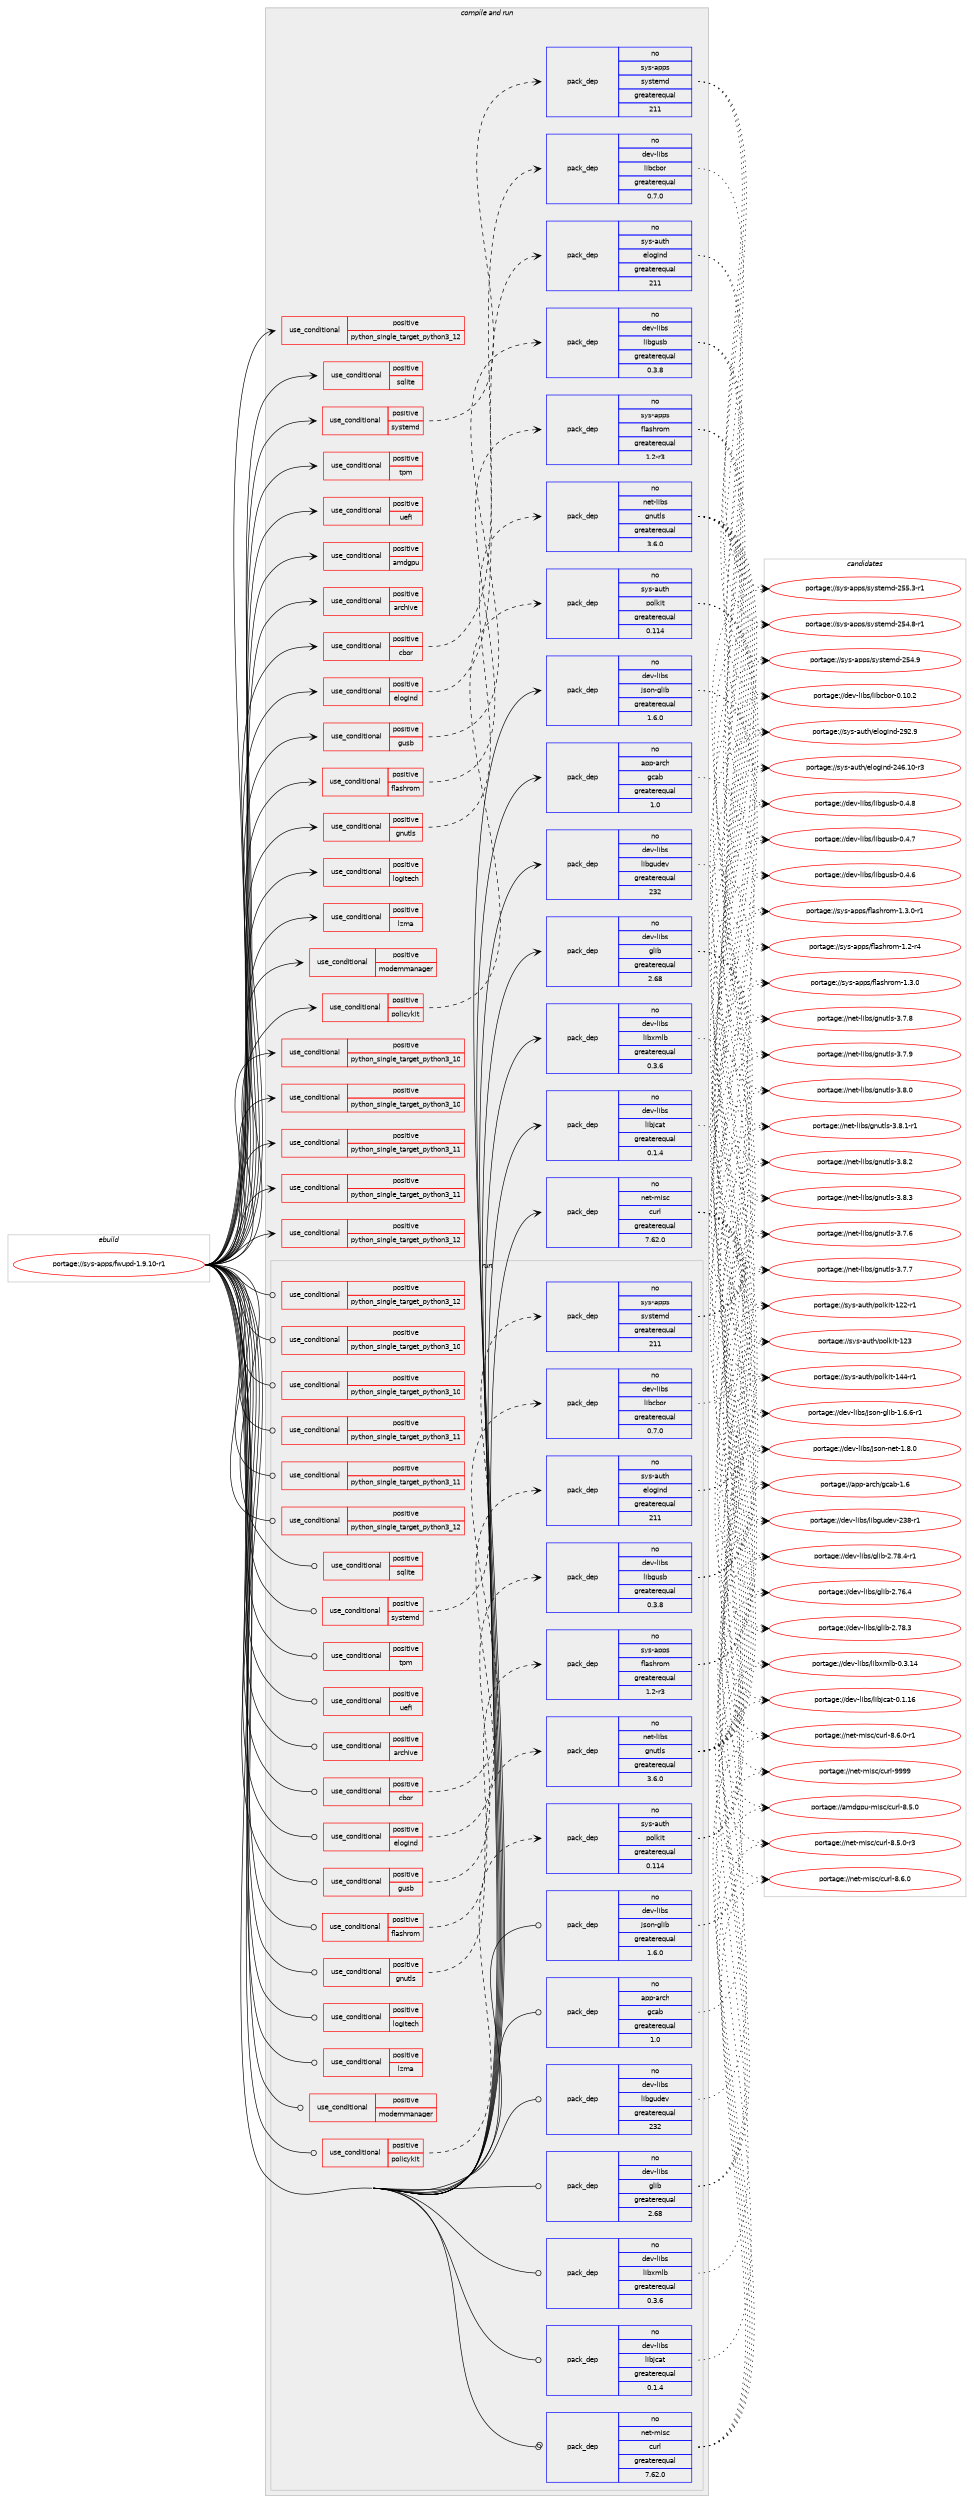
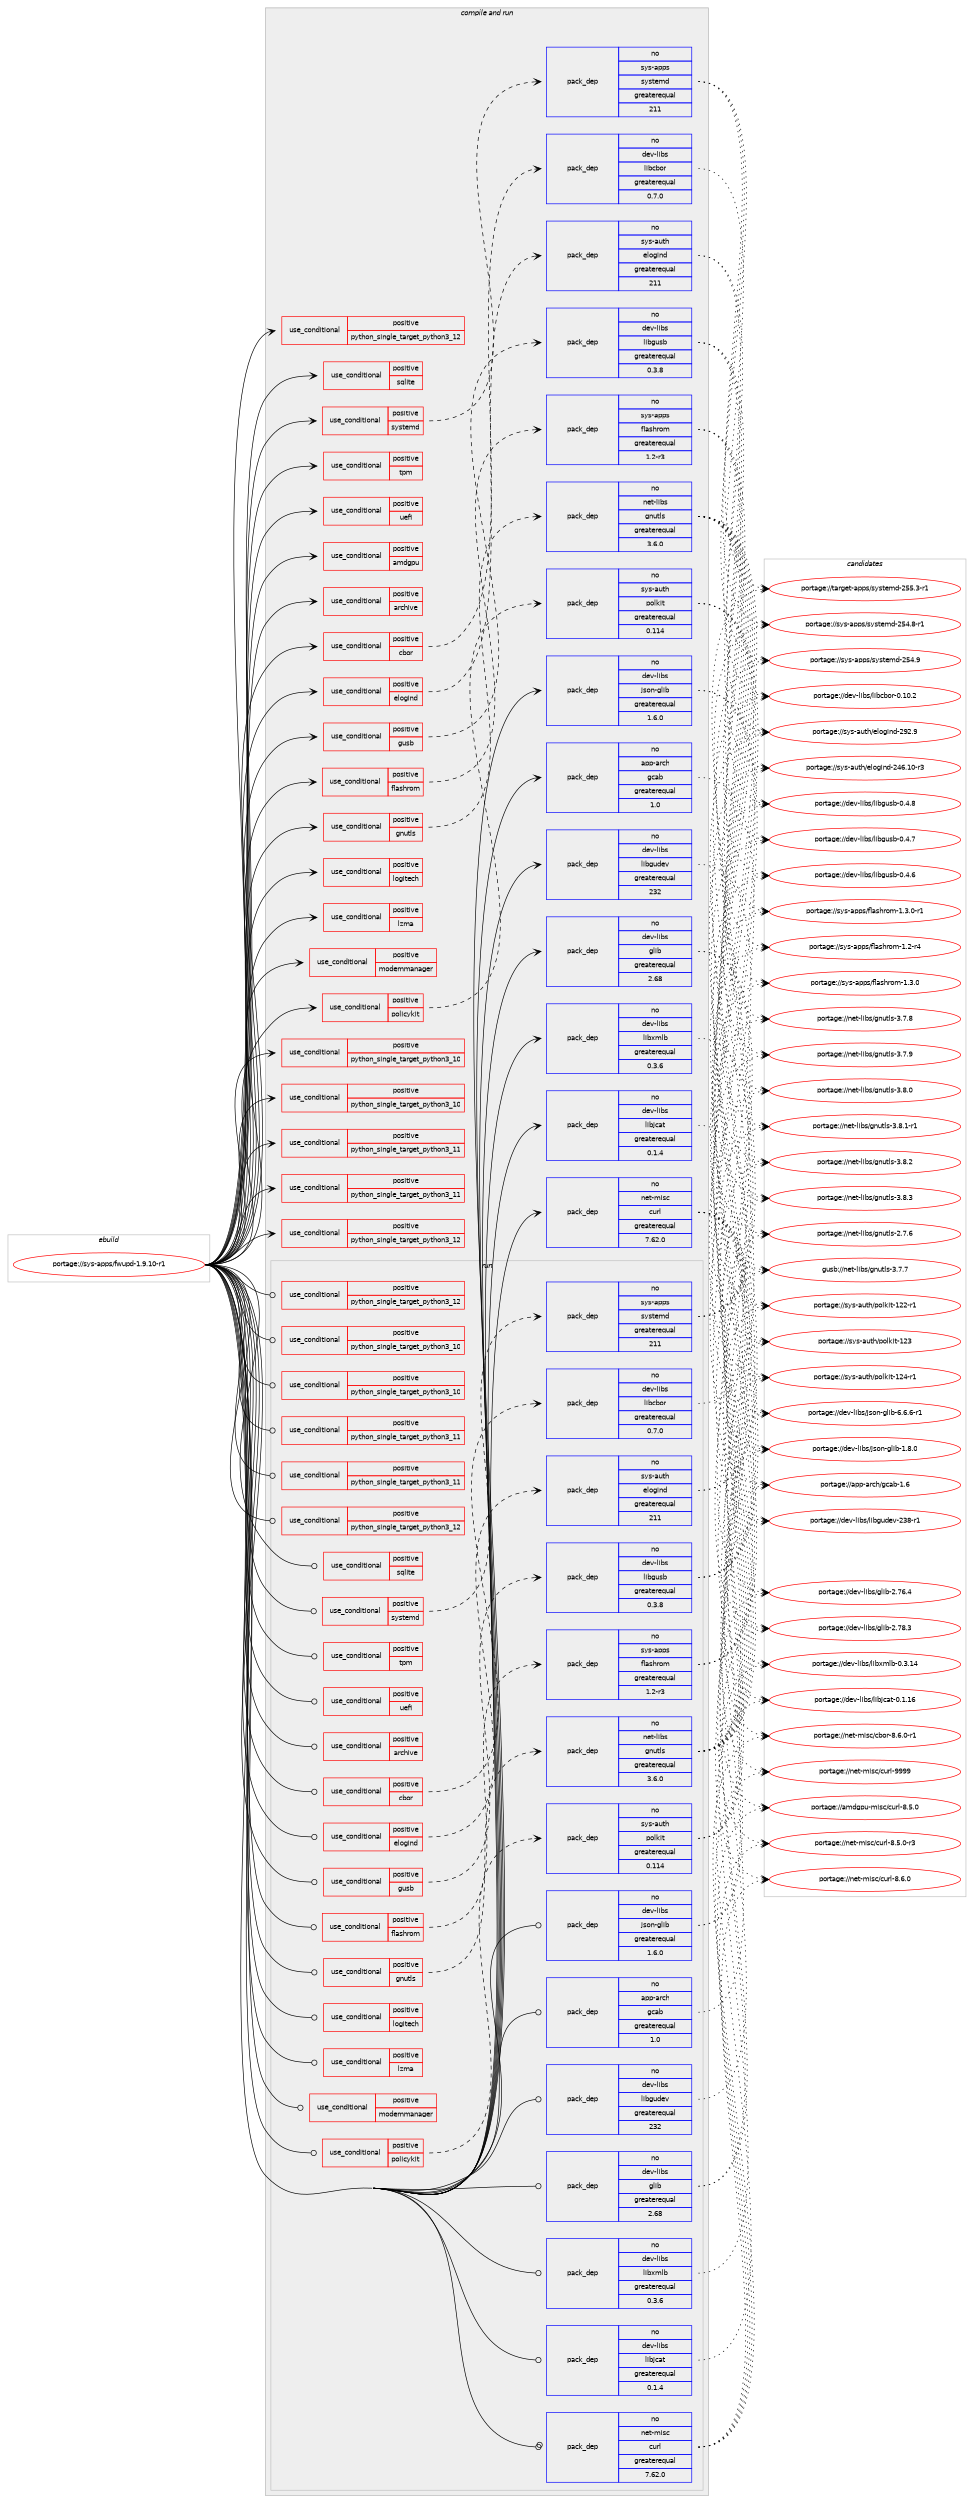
(865, 589) -> (865, 589)
(865, 1234) -> (865, 1234)
(865, 1270) -> (865, 1270)
(865, 1378) -> (865, 1378)
(865, 1413) -> (865, 1413)
(865, 1449) -> (865, 1449)
(865, 1557) -> none
(865, 1736) -> (865, 1736)
